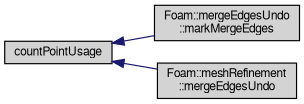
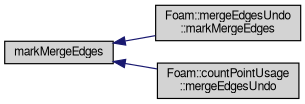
(58, 52) -> (59, 52)
(227, 81) -> (228, 81)
